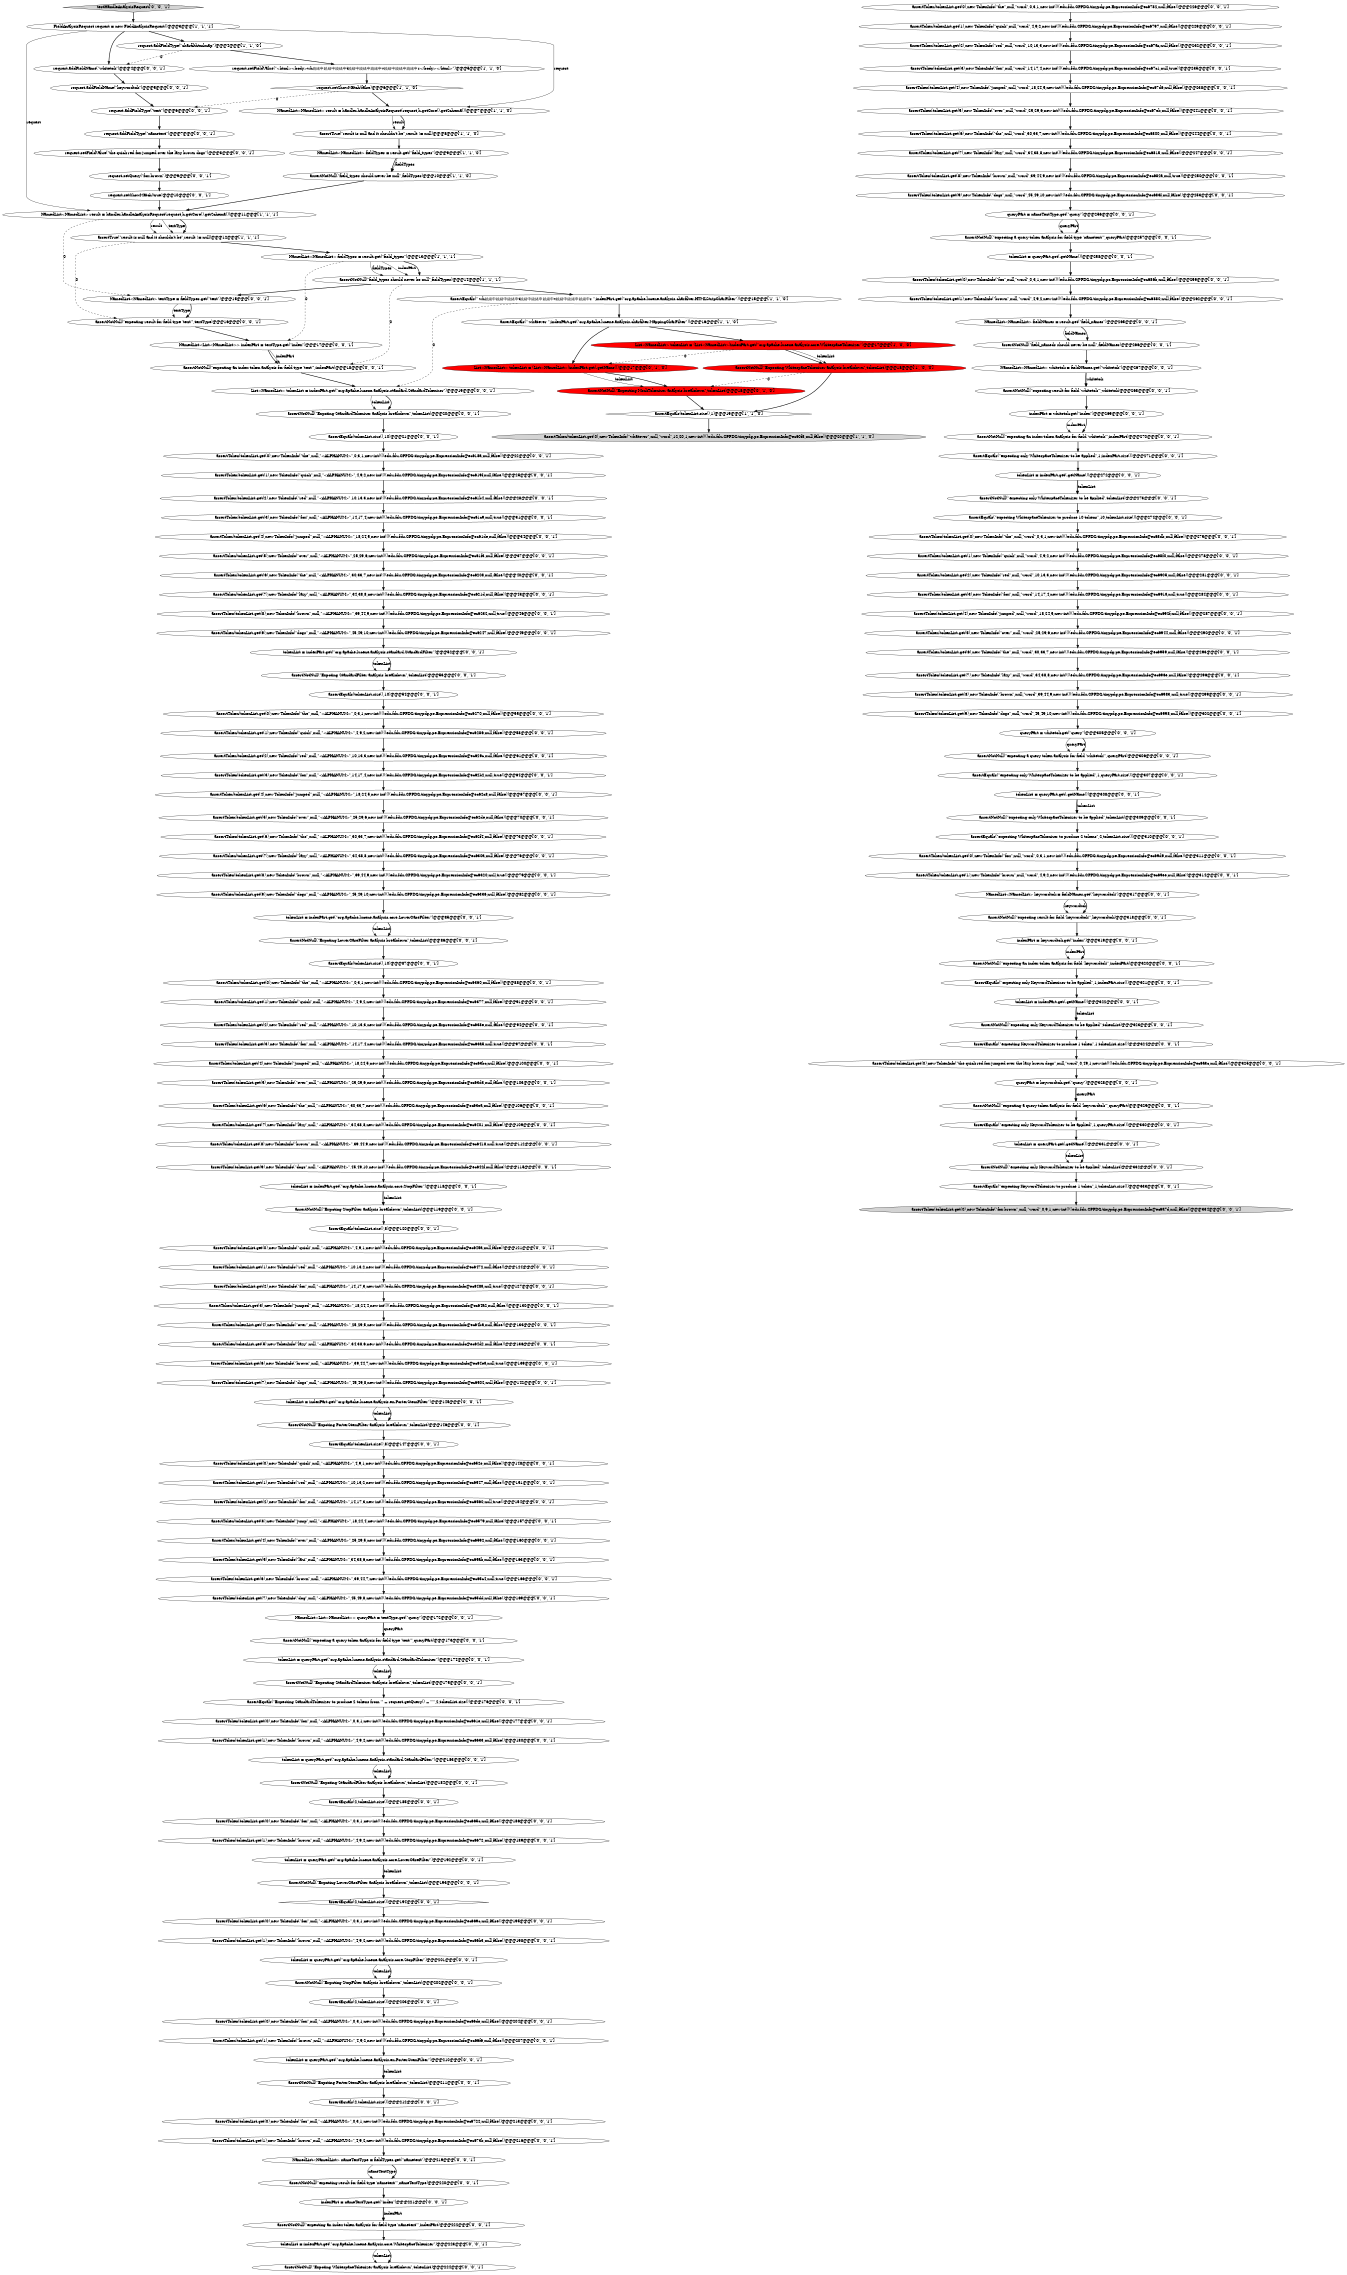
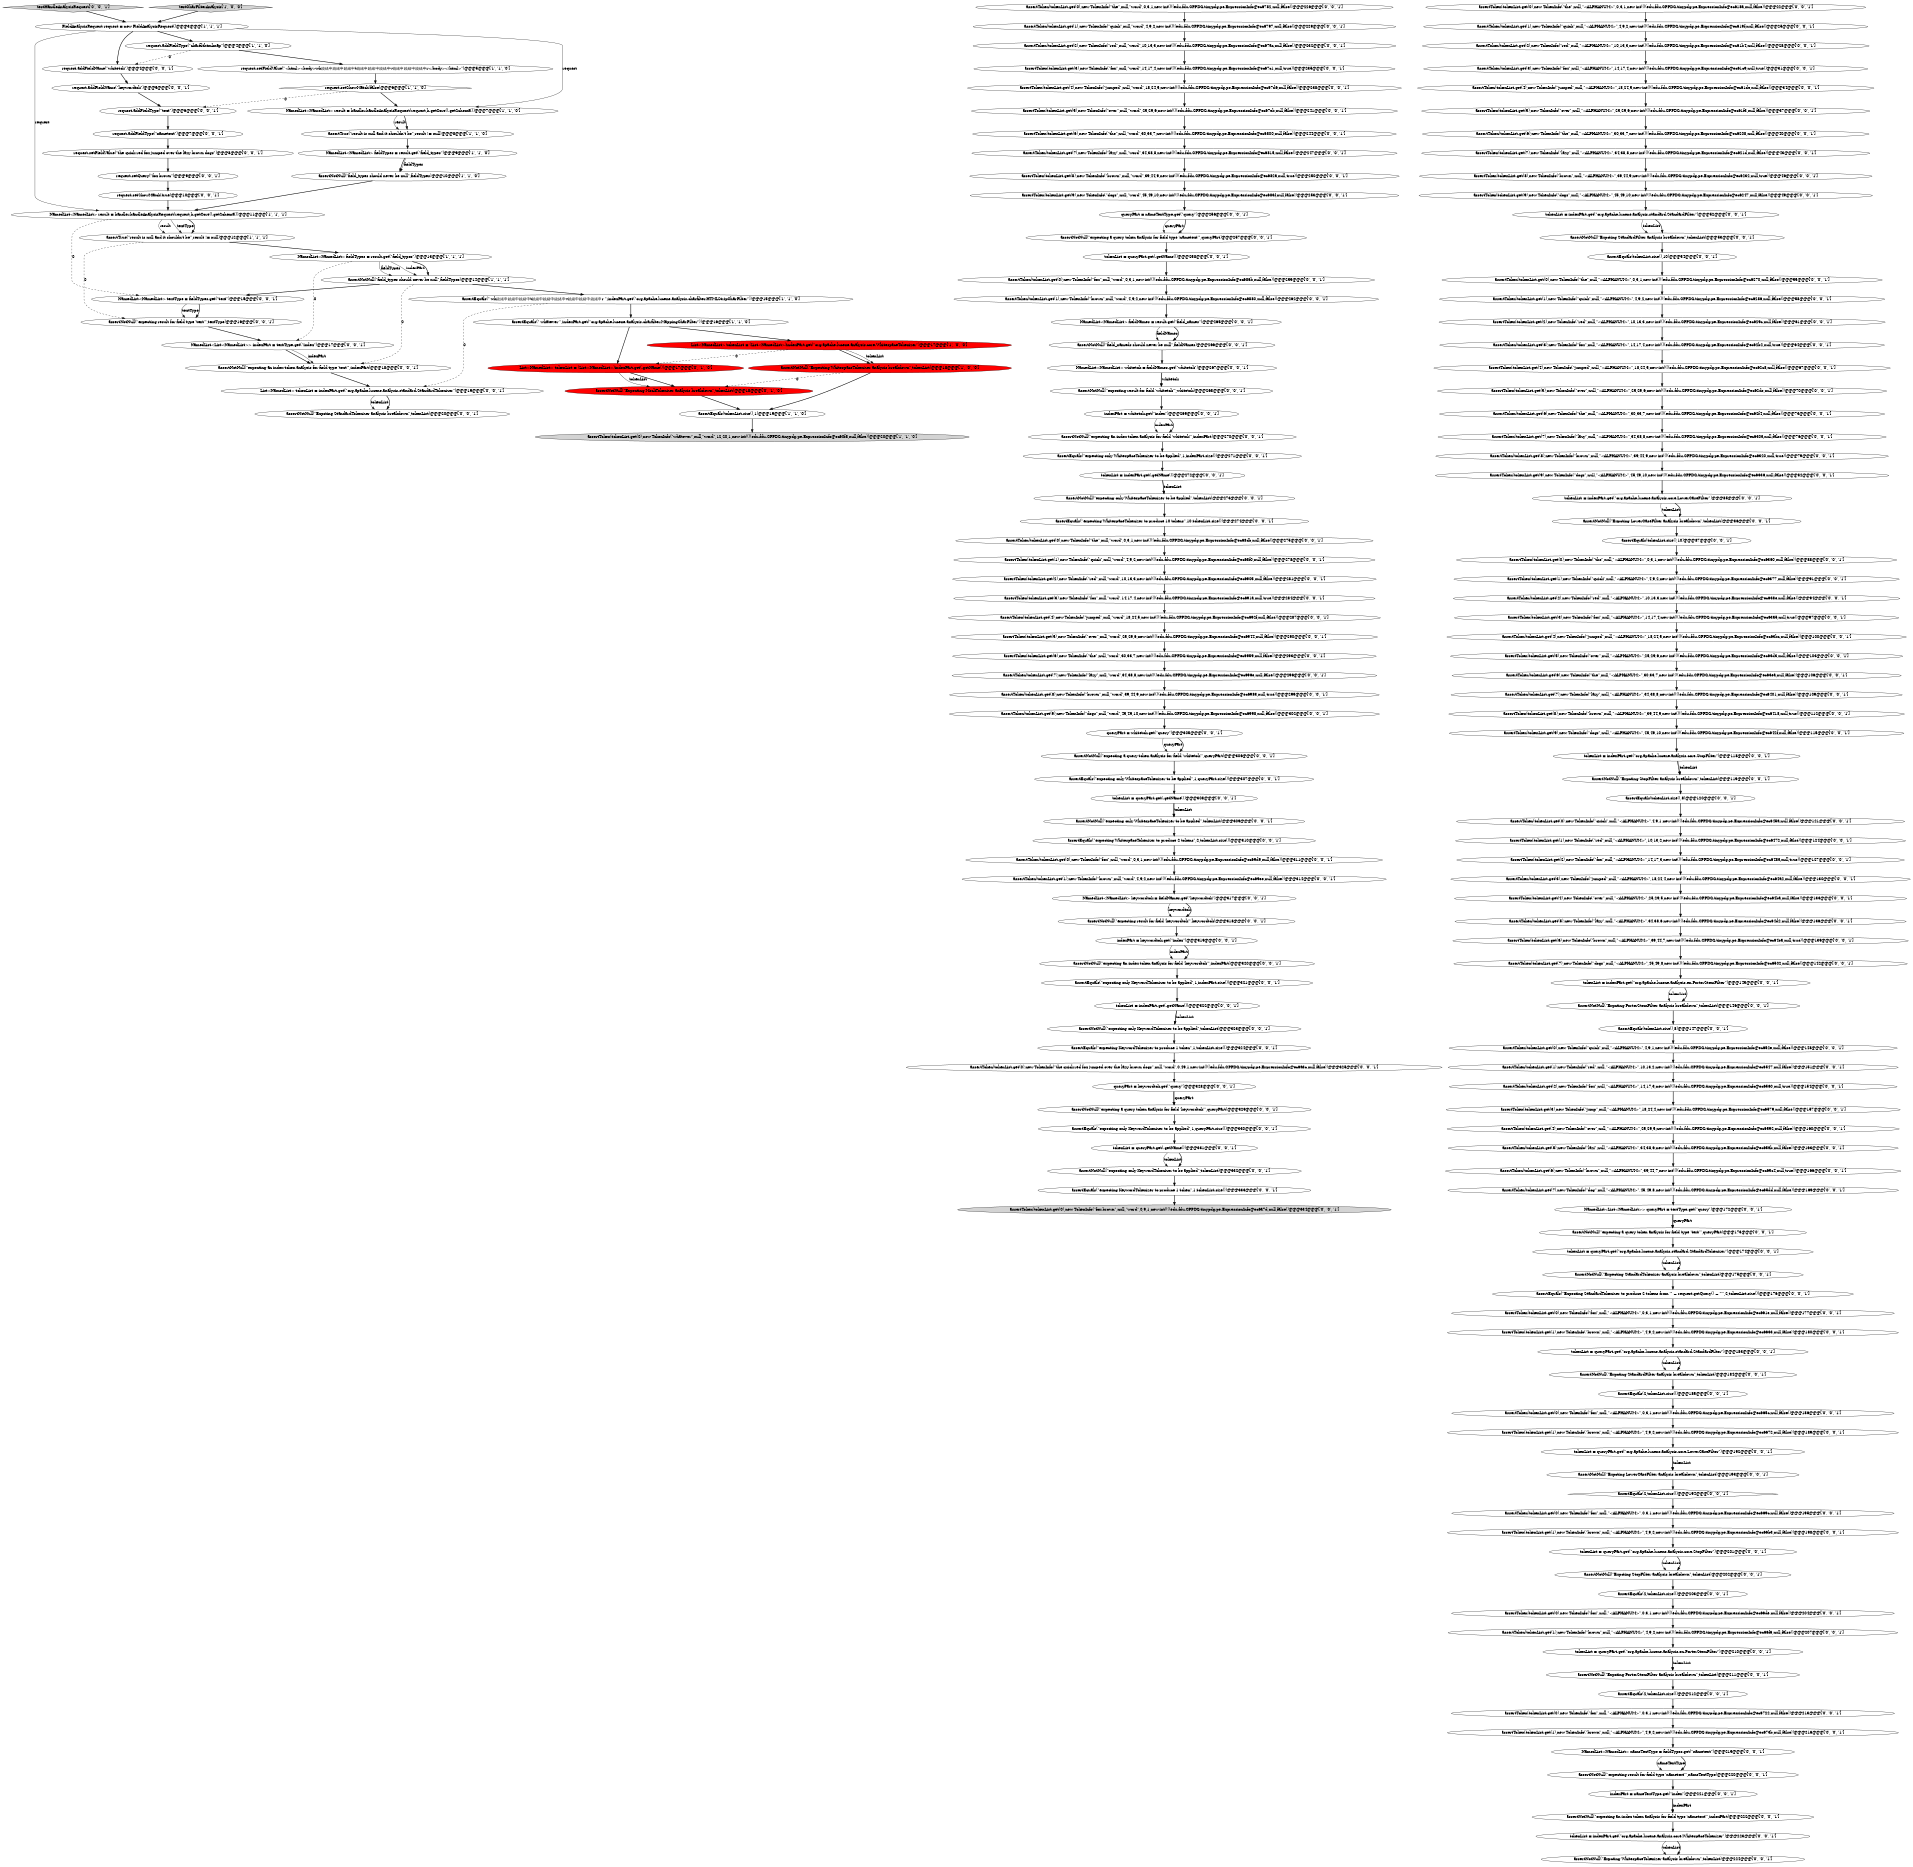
none -> (211, 7)
(709, 414) -> (752, 414)
(383, 437) -> none
